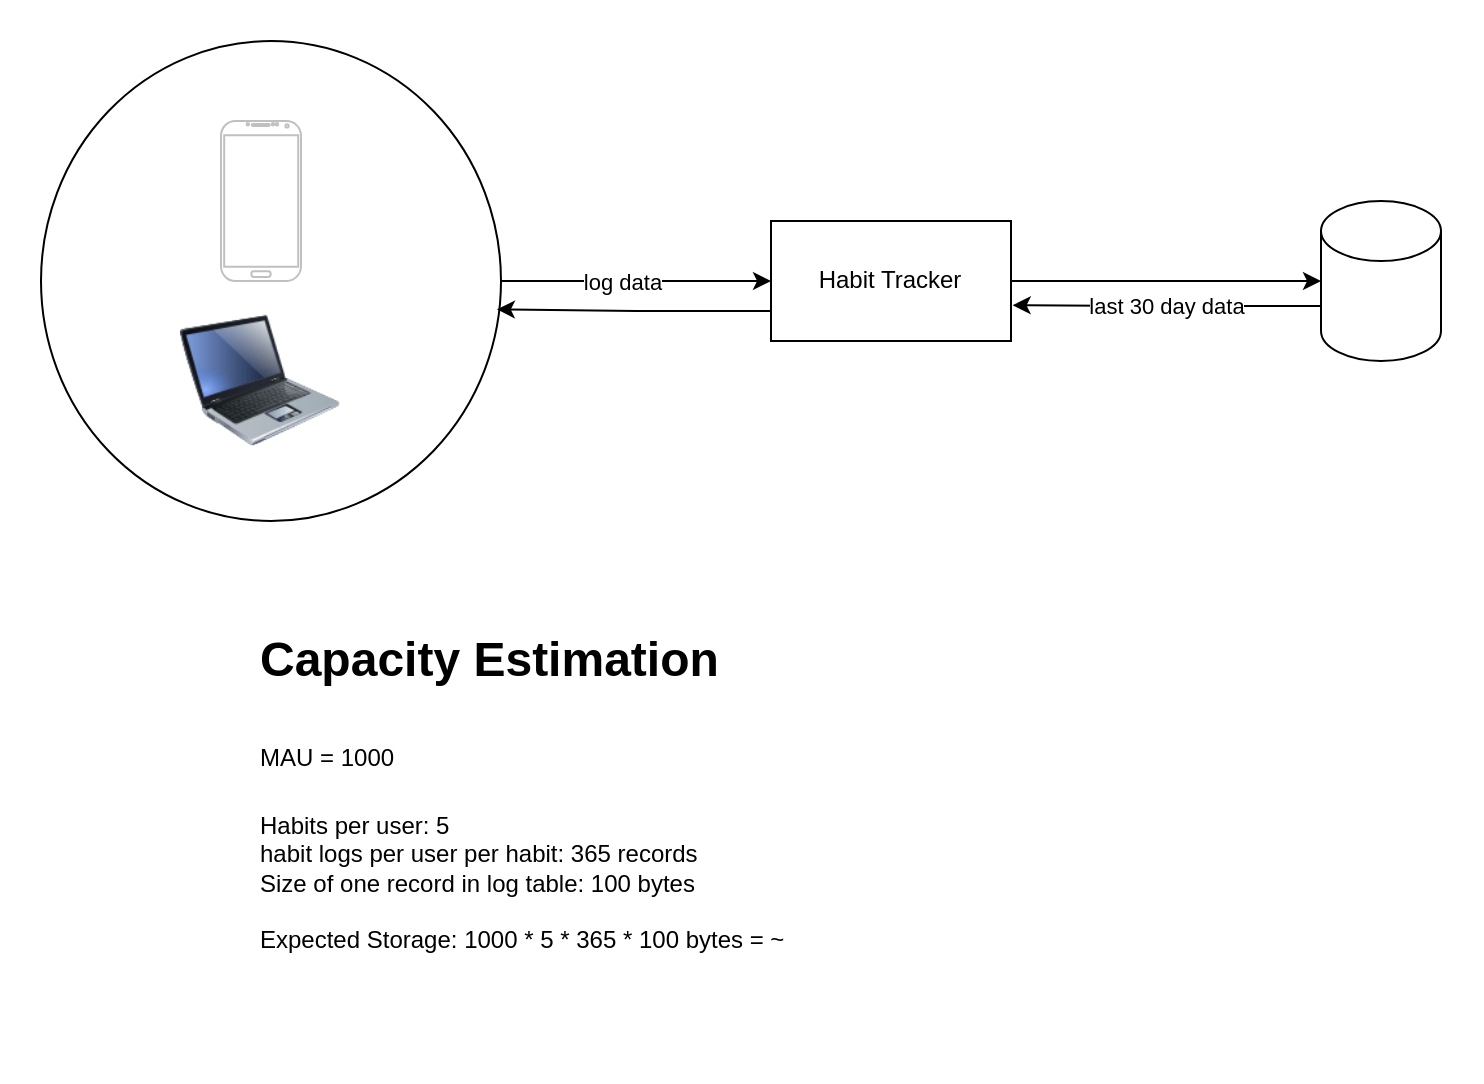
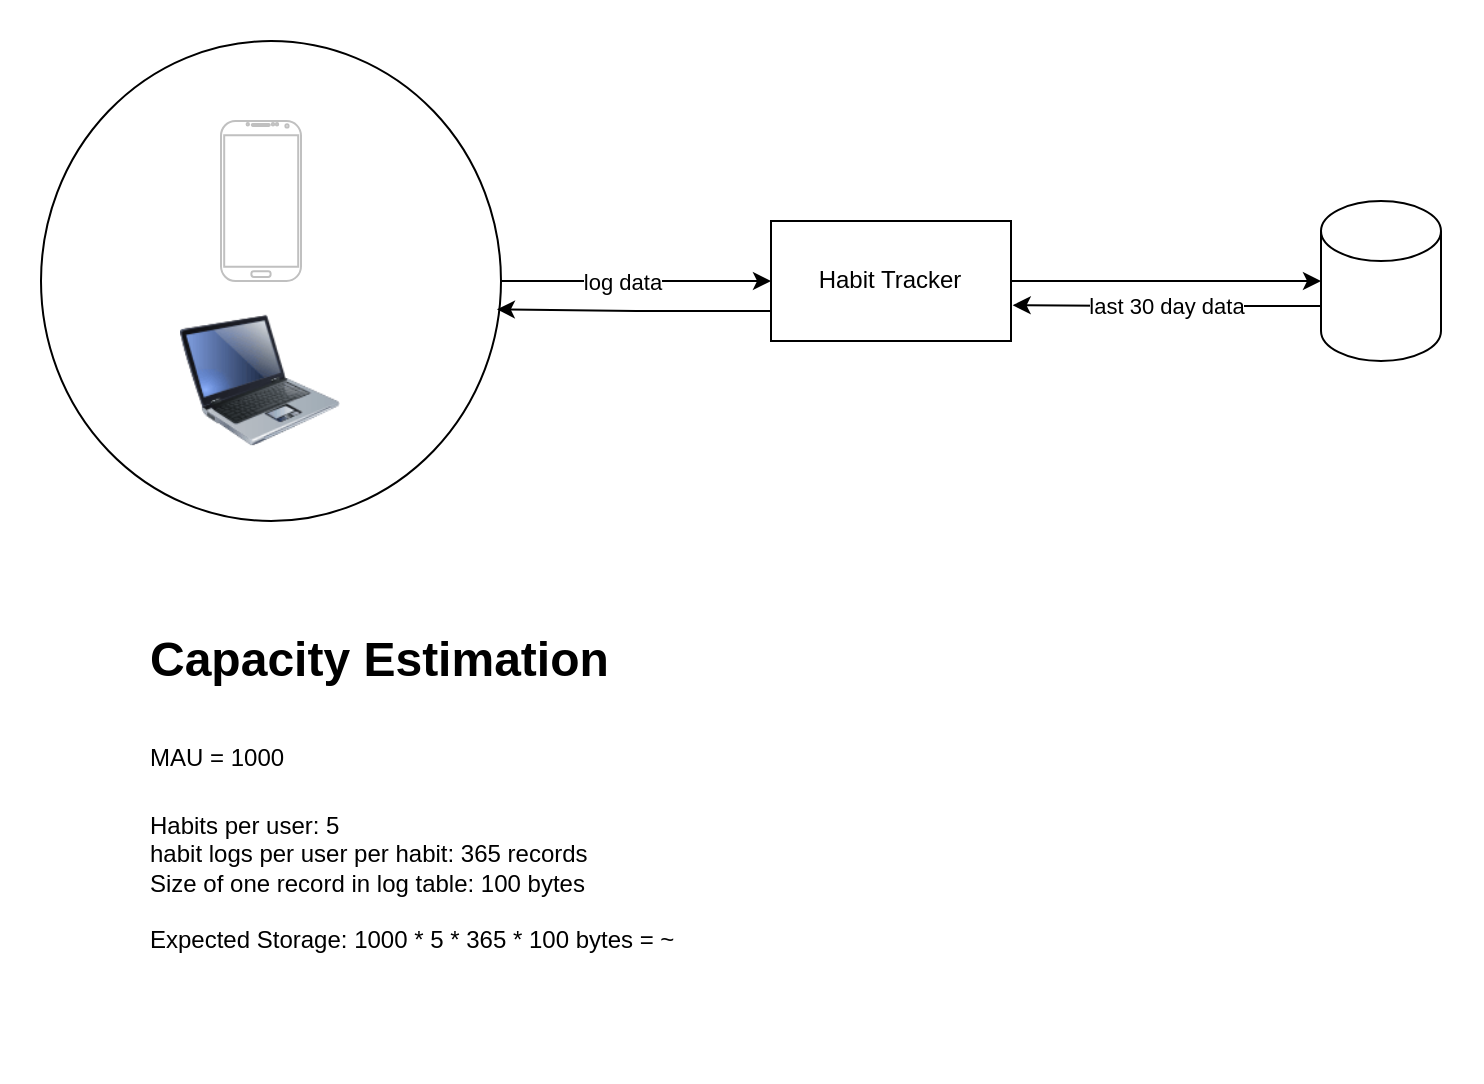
(841, 831) -> (731, 831)
